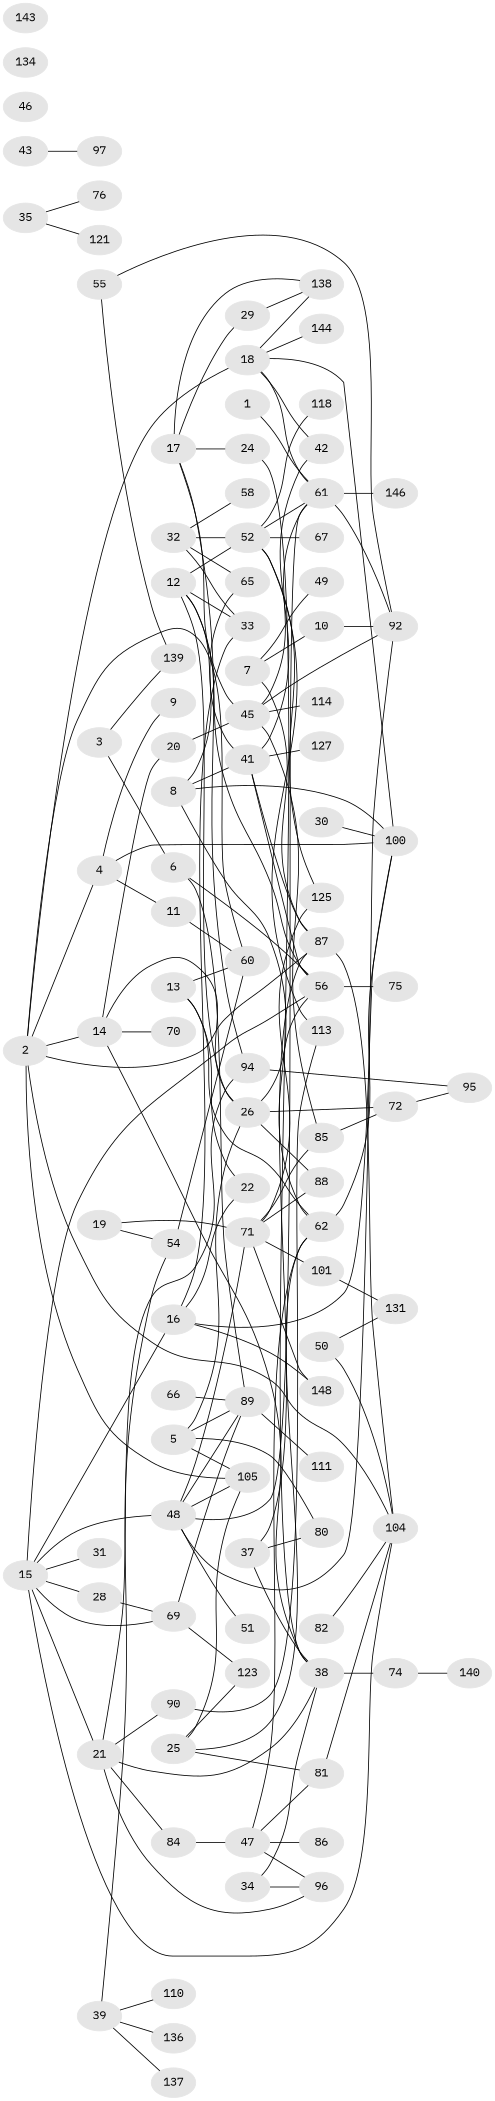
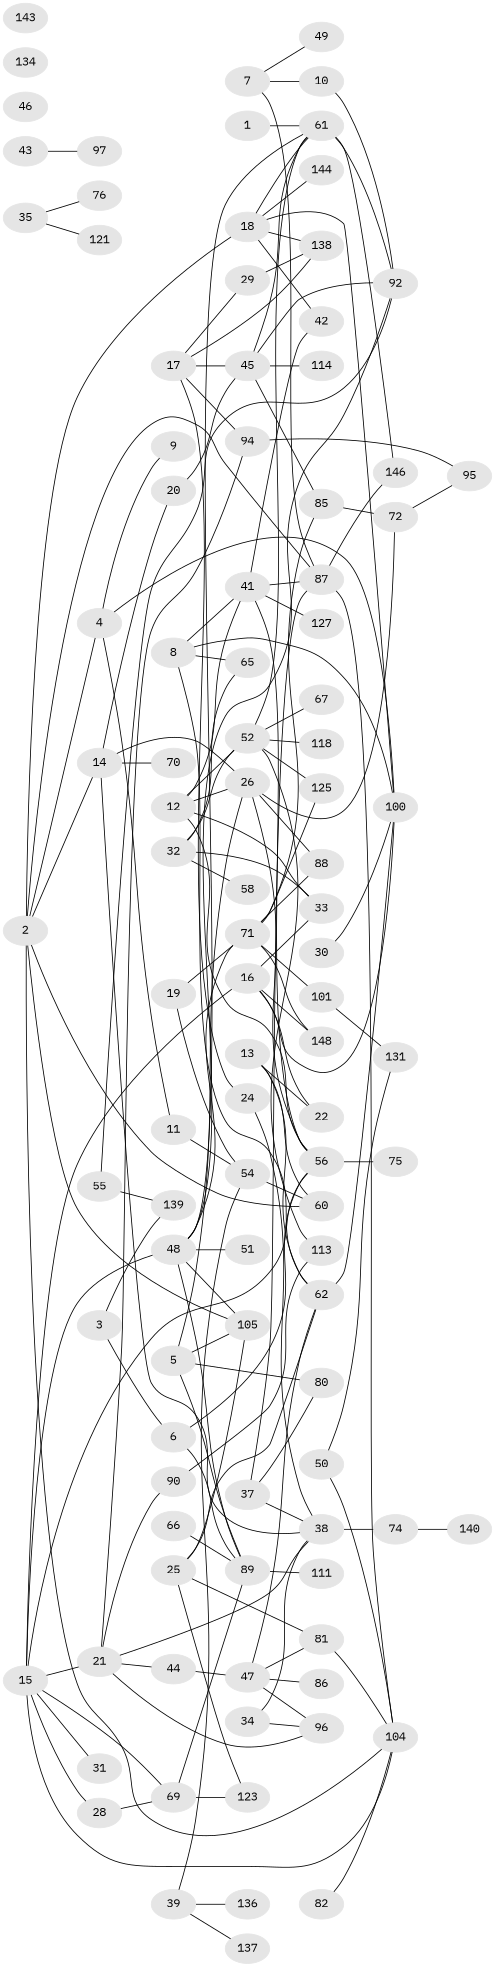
none -> (354, 524)
(215, 939) -> (202, 1147)
(173, 1843) -> (173, 1669)
(173, 1994) -> none
